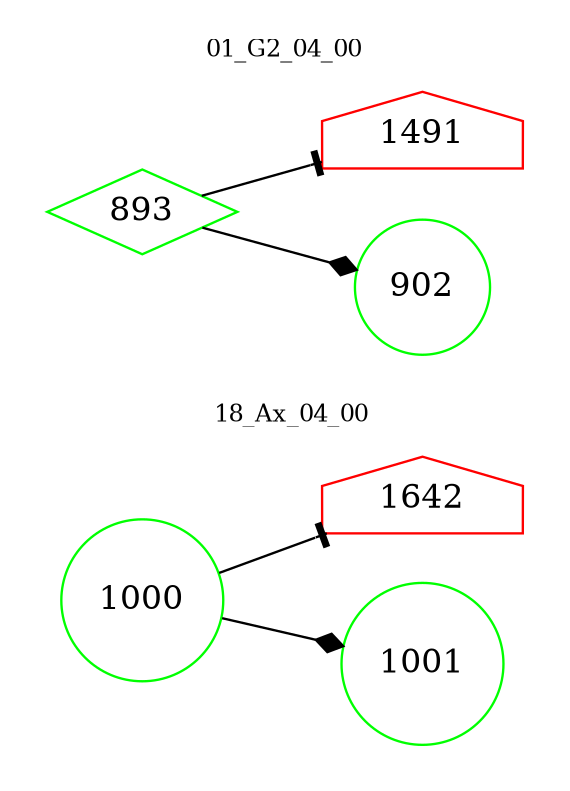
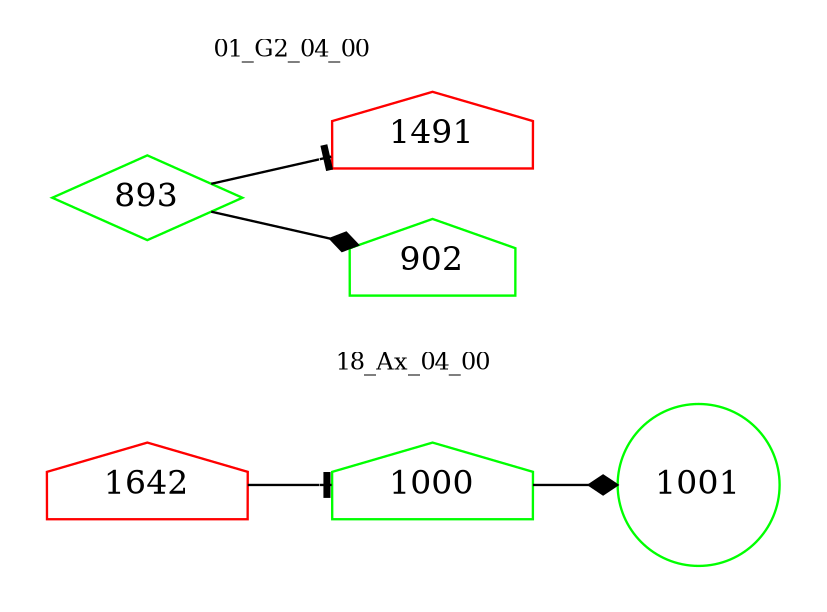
(422, 287) -> (433, 261)
(267, 555) -> (284, 485)
(142, 600) -> (433, 485)
